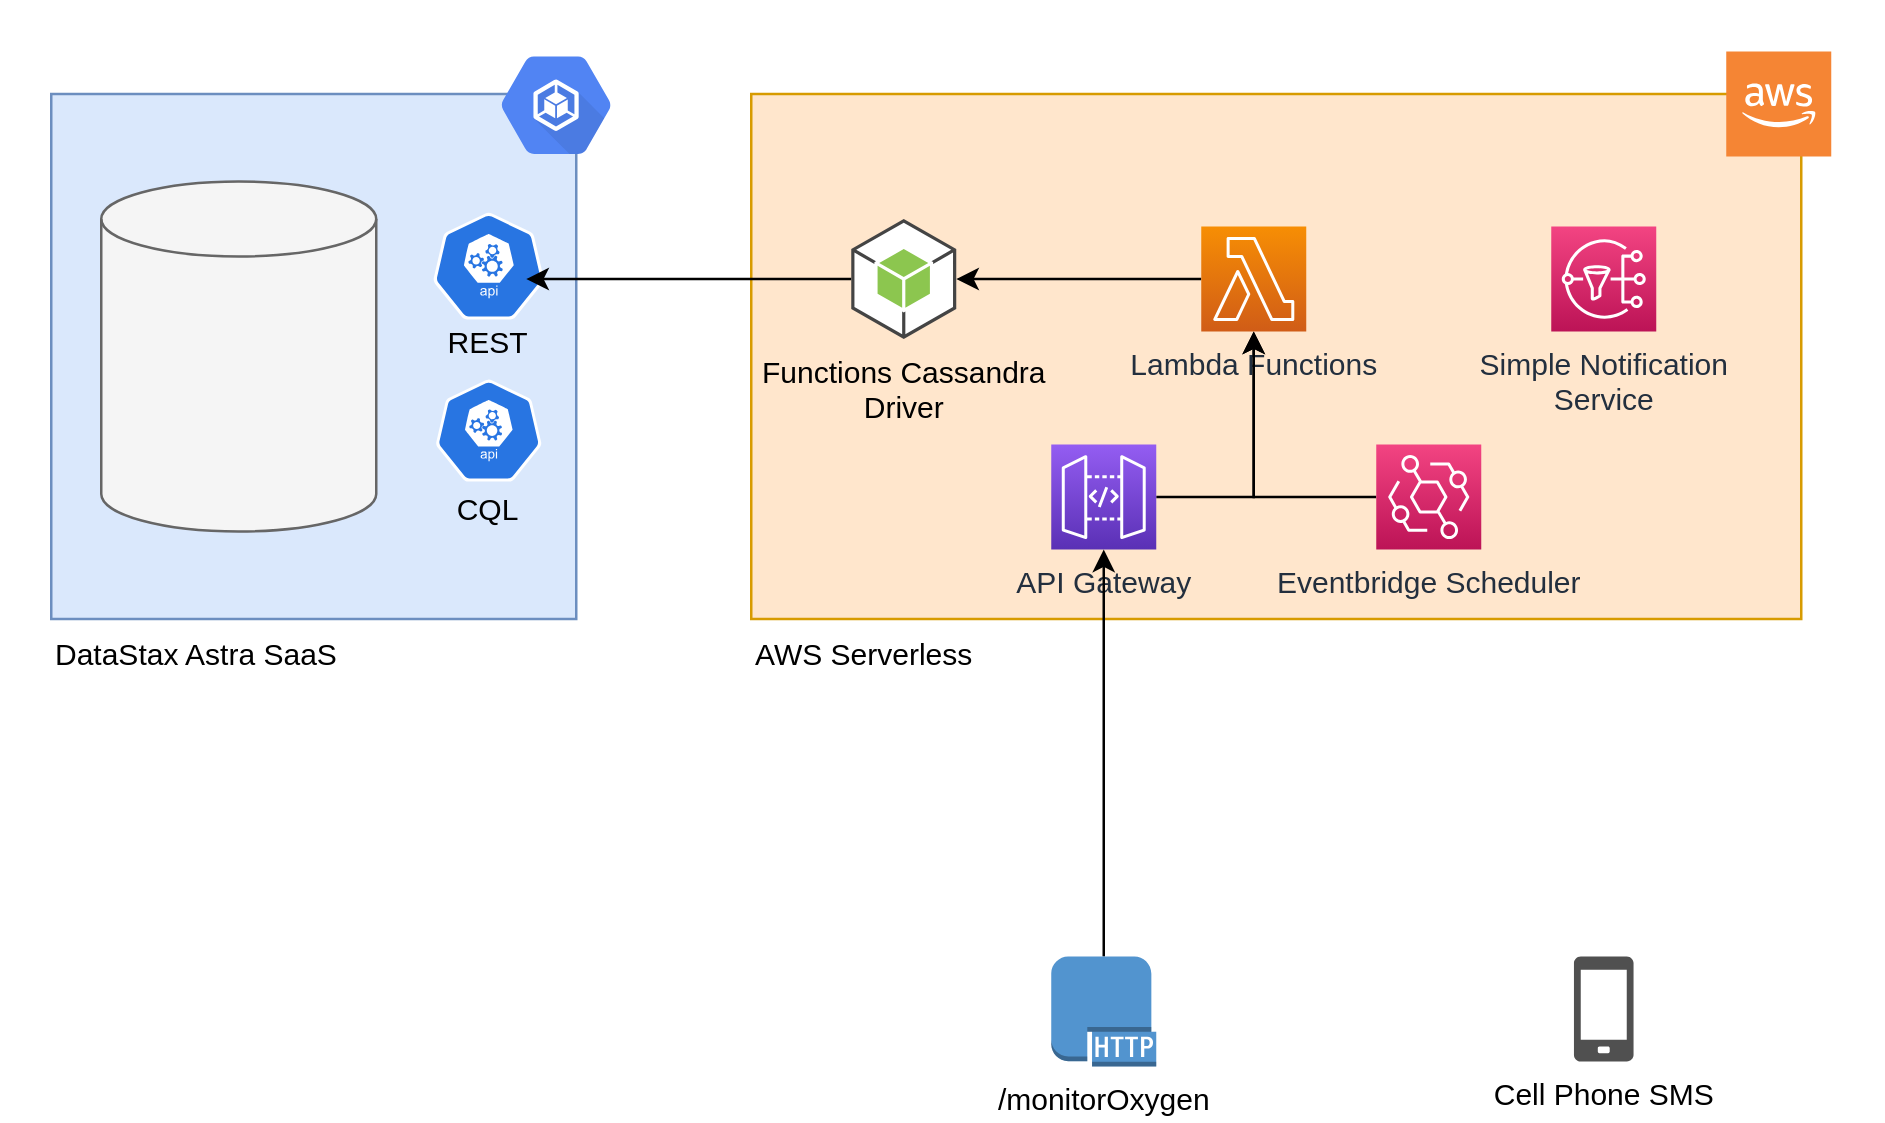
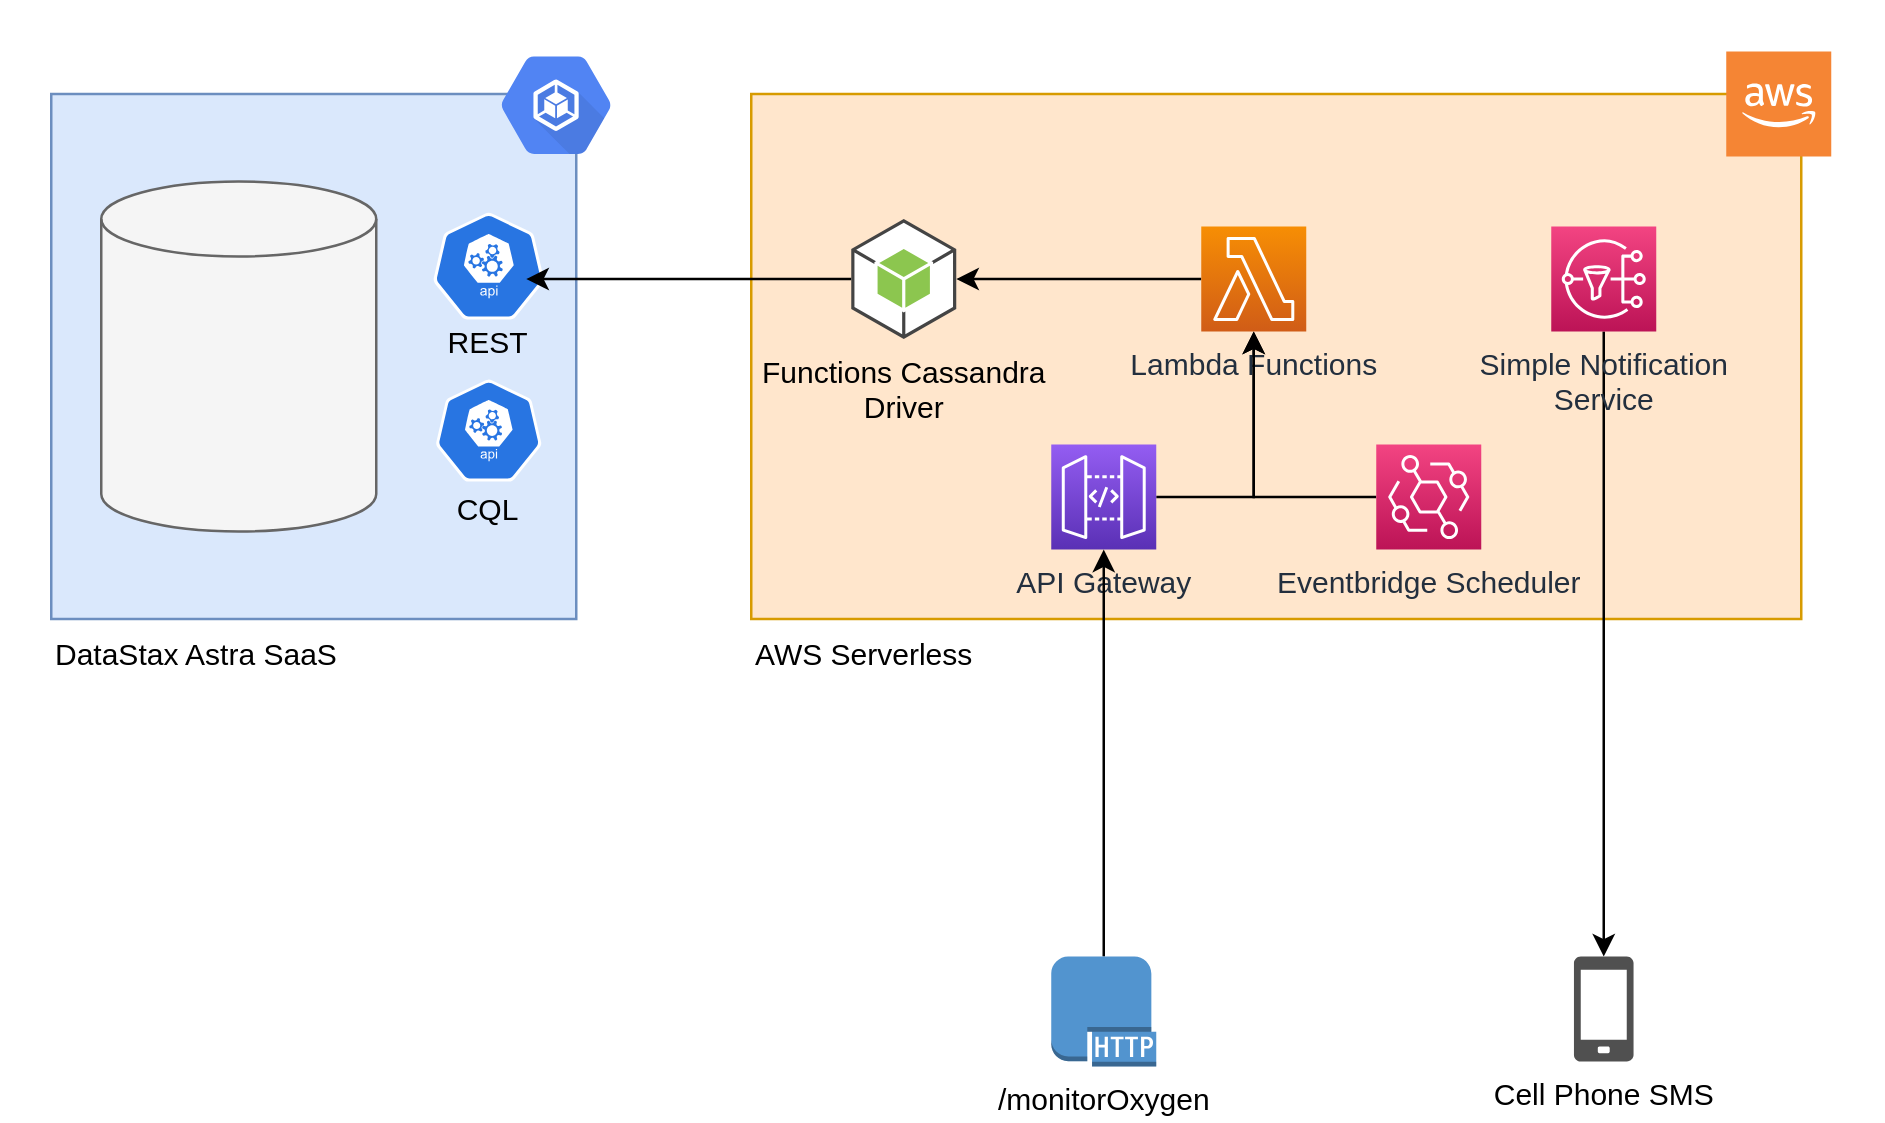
none -> (1604, 635)
